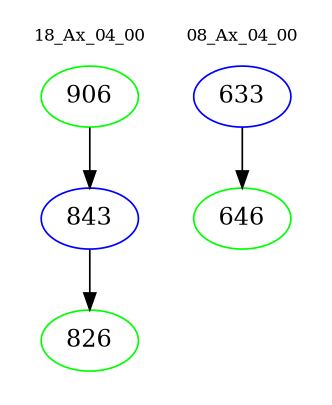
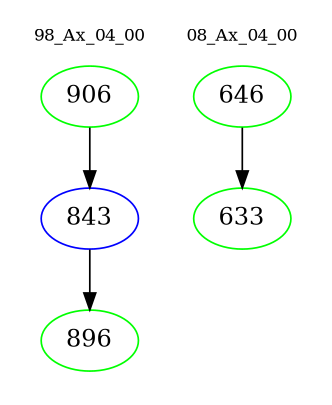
(90, 36) -> (90, 36)
(242, 97) -> (242, 219)
(242, 149) -> (242, 149)
(90, 341) -> (90, 341)
